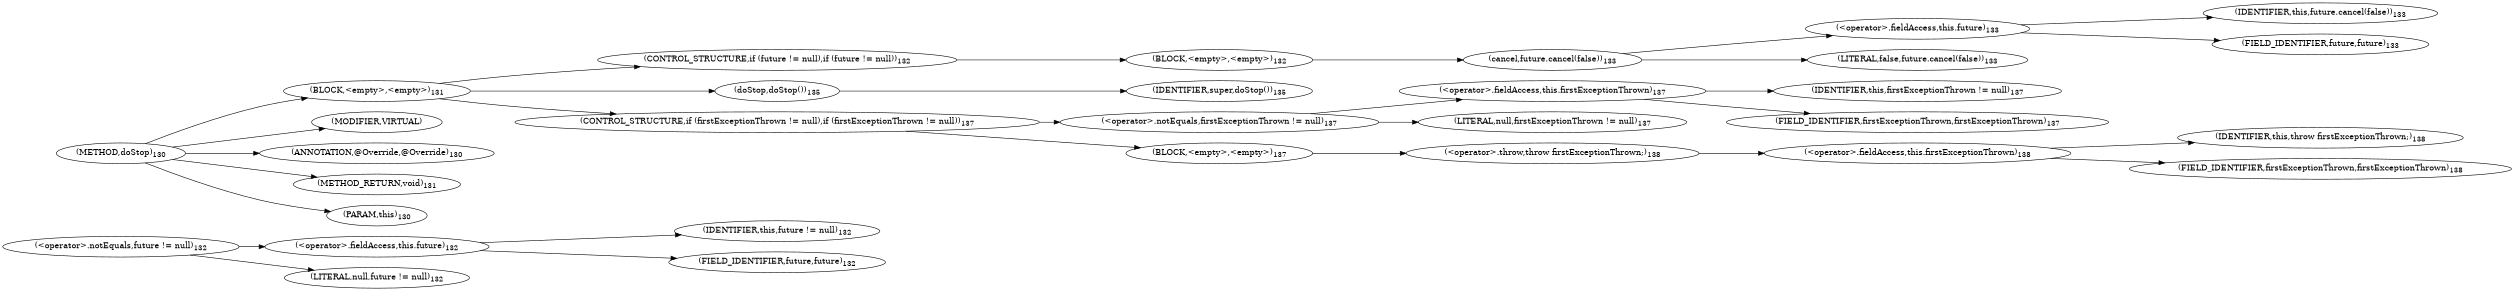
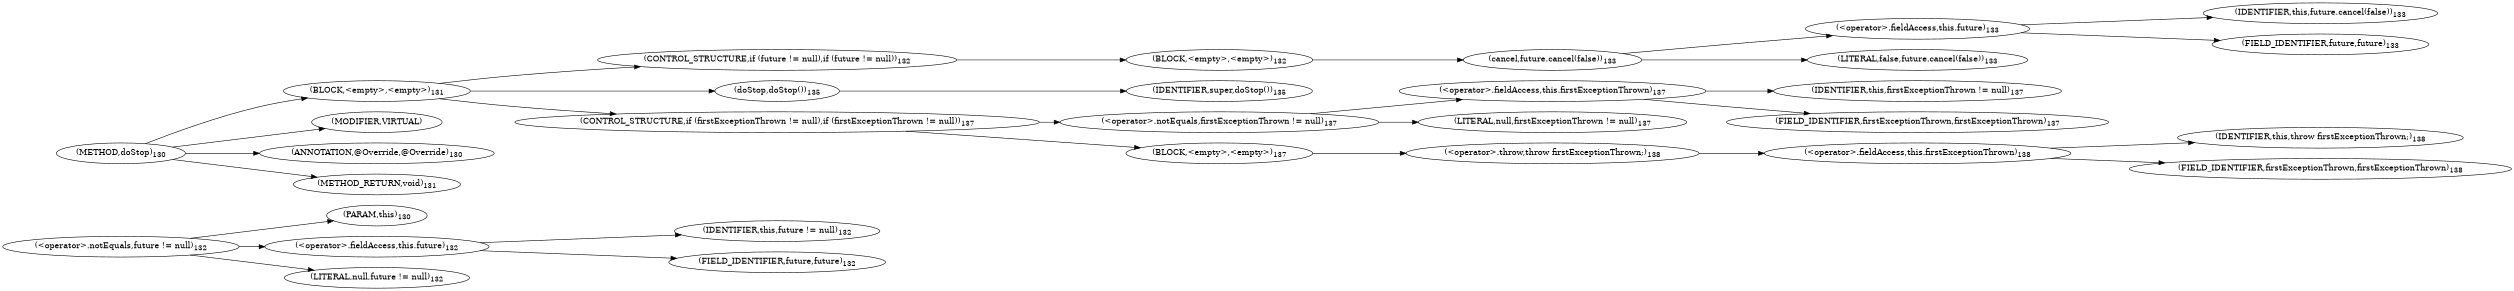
(233, 193) -> (259, 230)
